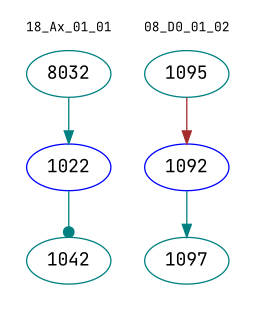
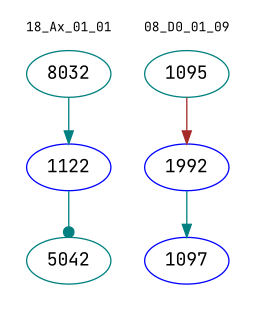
(187, 28) -> (187, 28)
(69, 167) -> (69, 167)
(187, 167) -> (187, 167)
(69, 261) -> (69, 261)
(187, 261) -> (187, 261)
